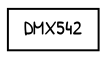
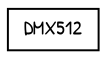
(53, 30) -> (53, 30)
